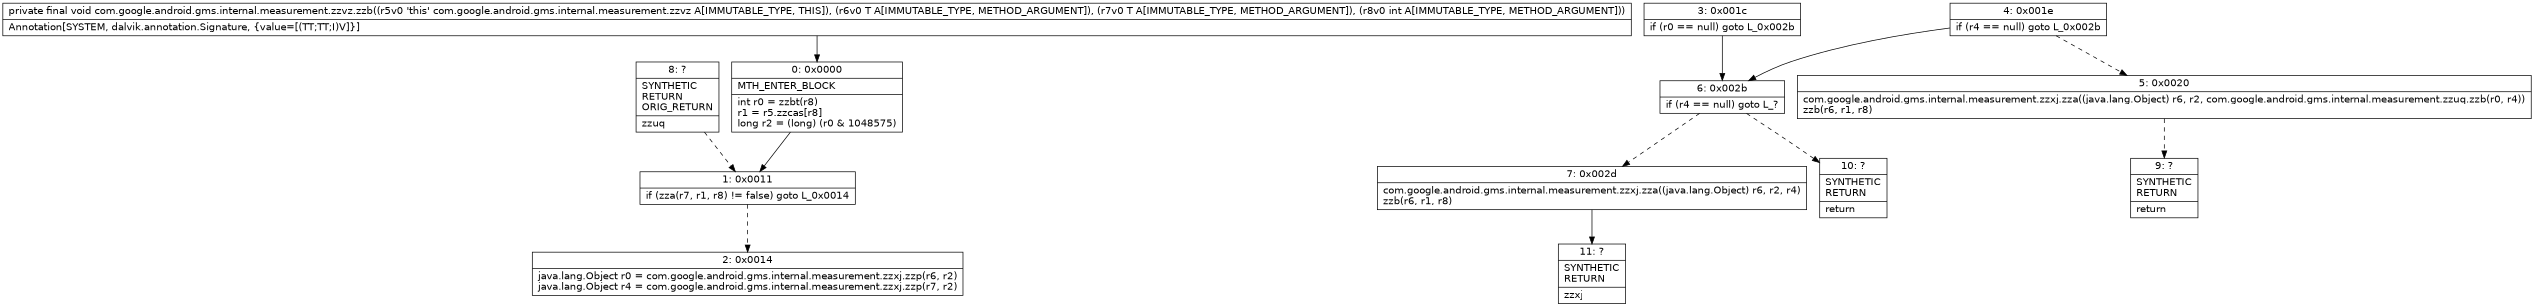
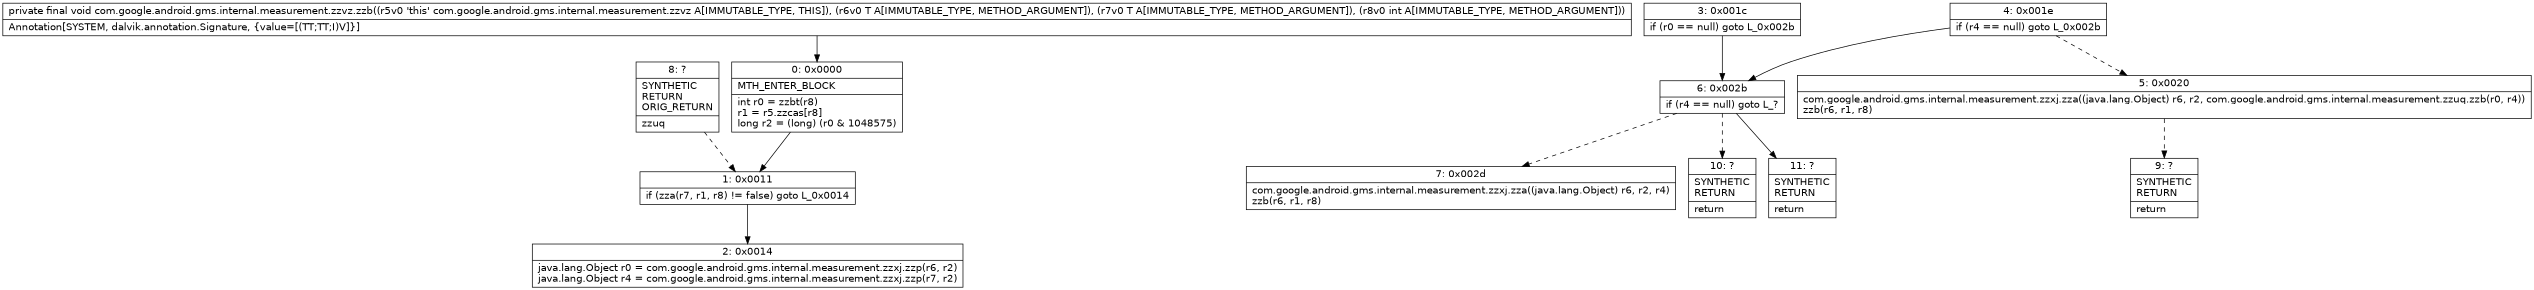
(1592, 223) -> (1754, 133)
(748, 225) -> (748, 220)
(1574, 295) -> (1790, 209)
